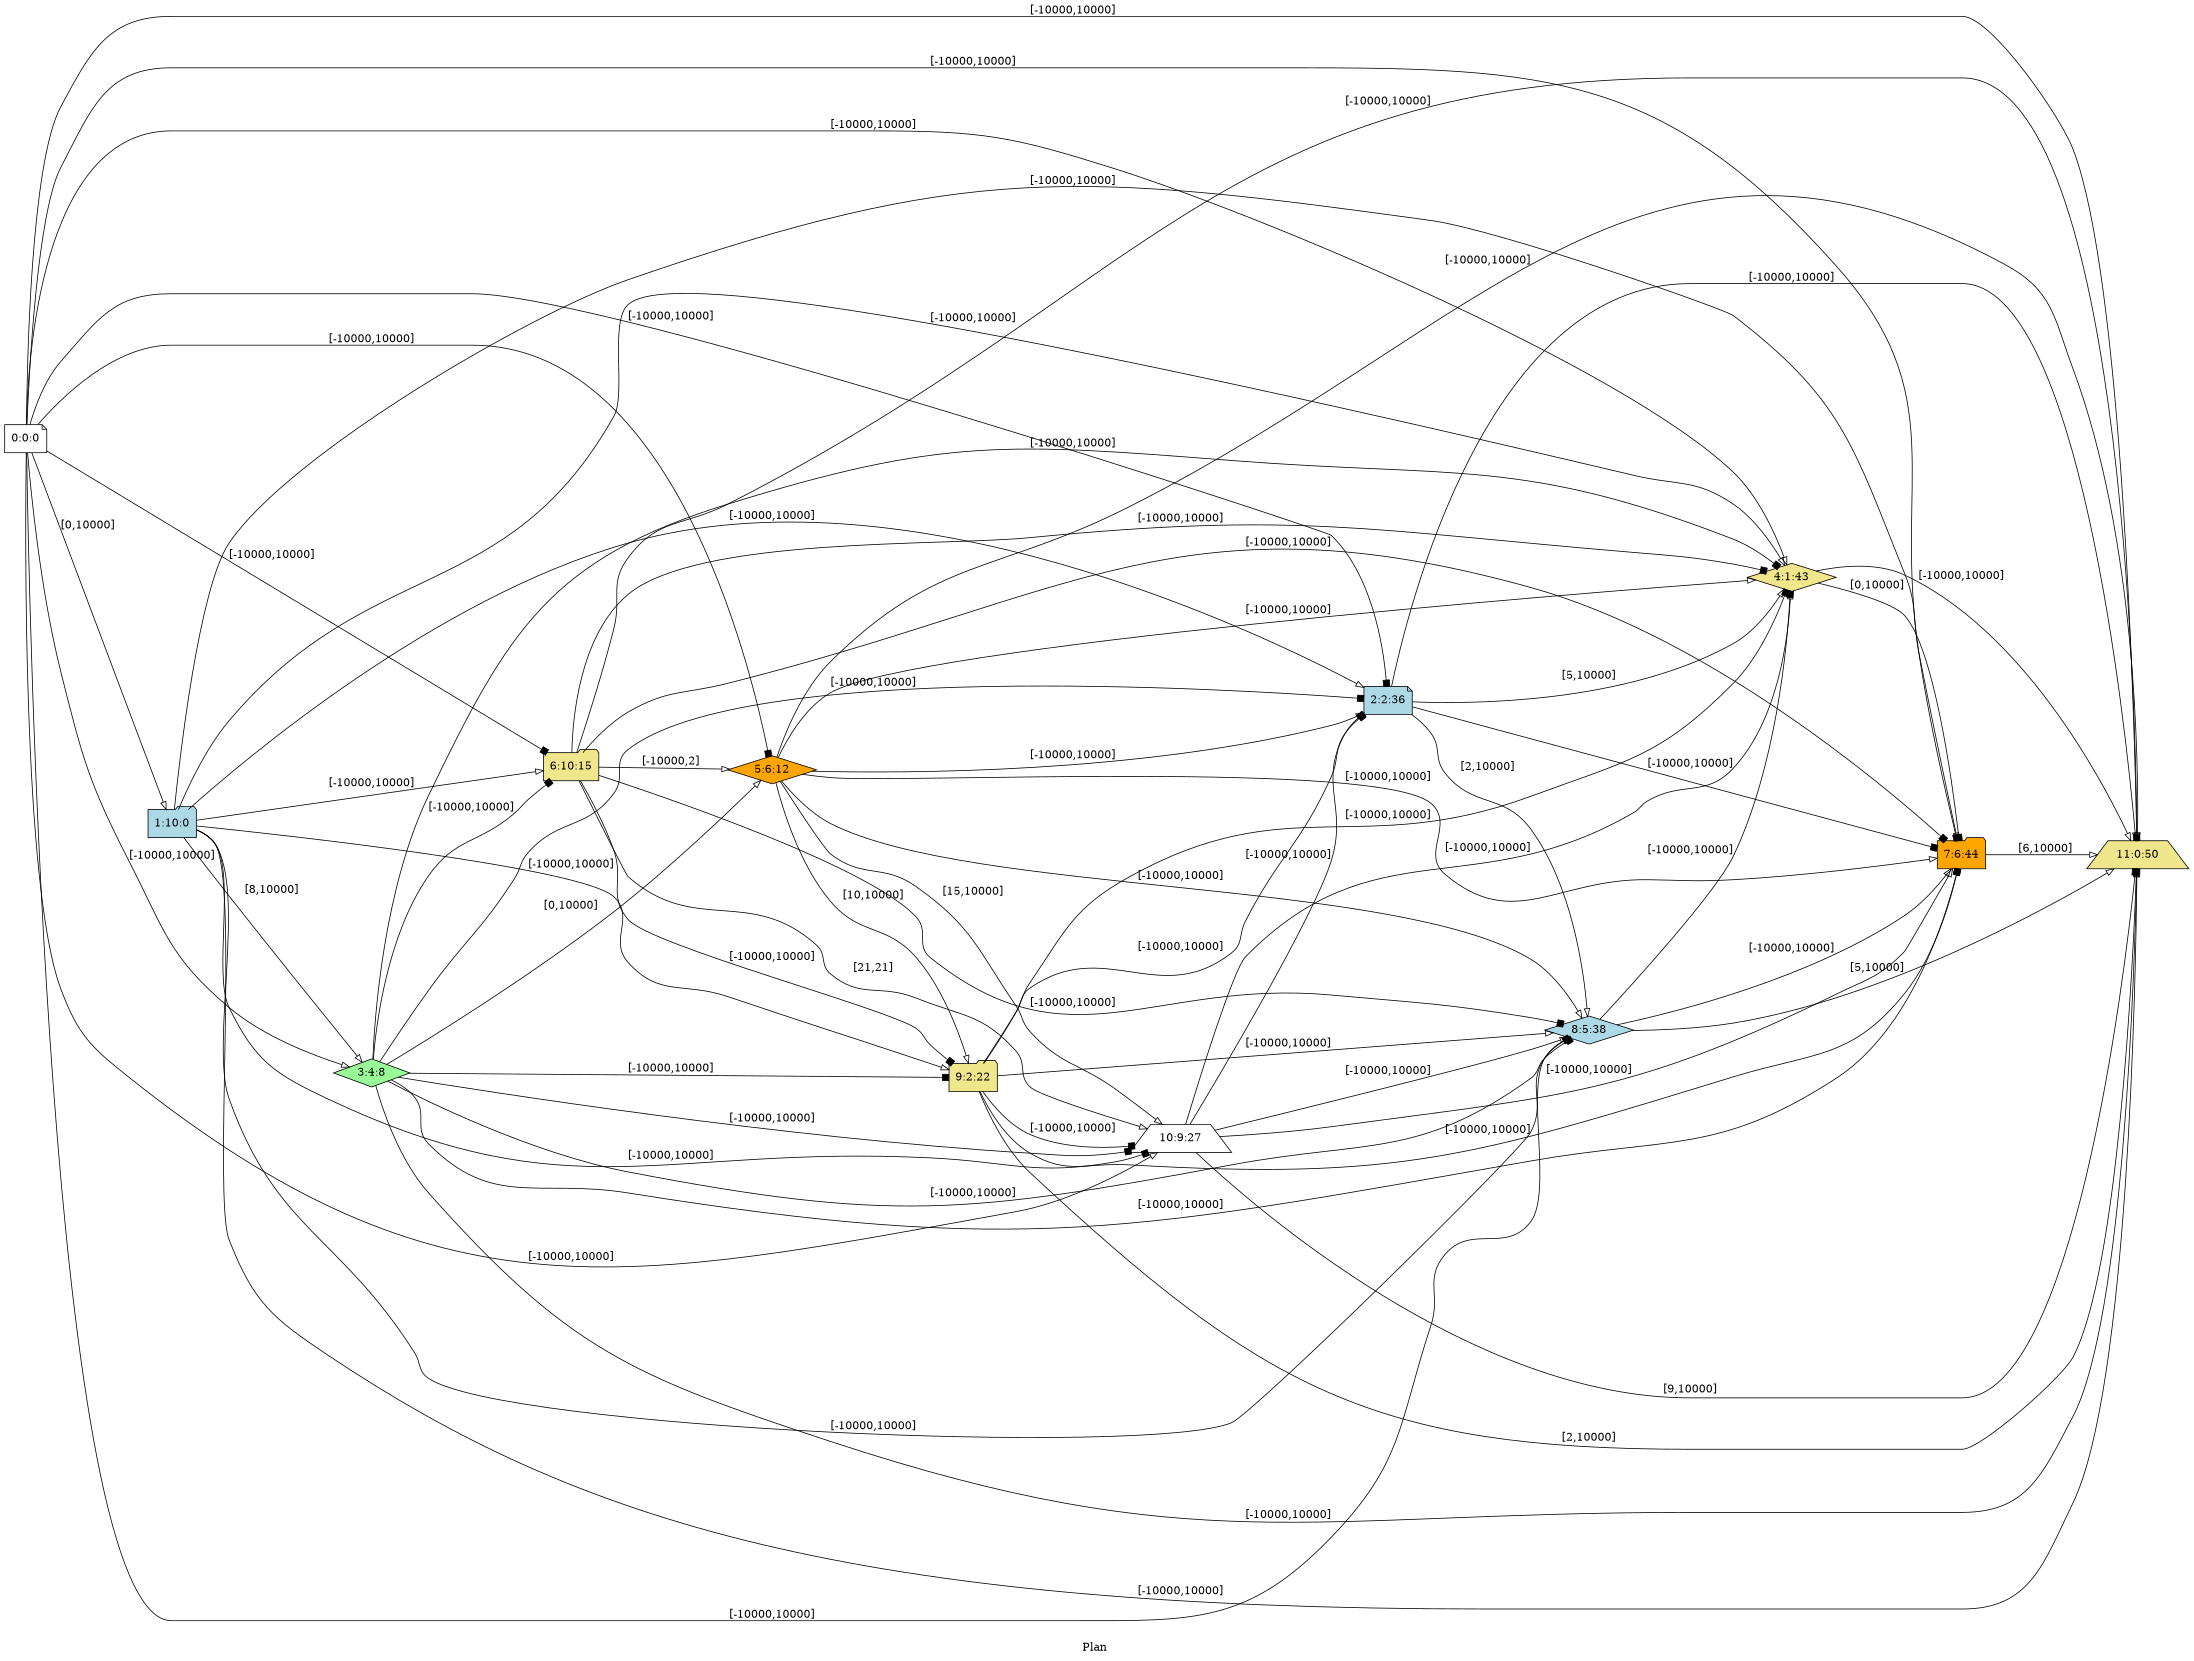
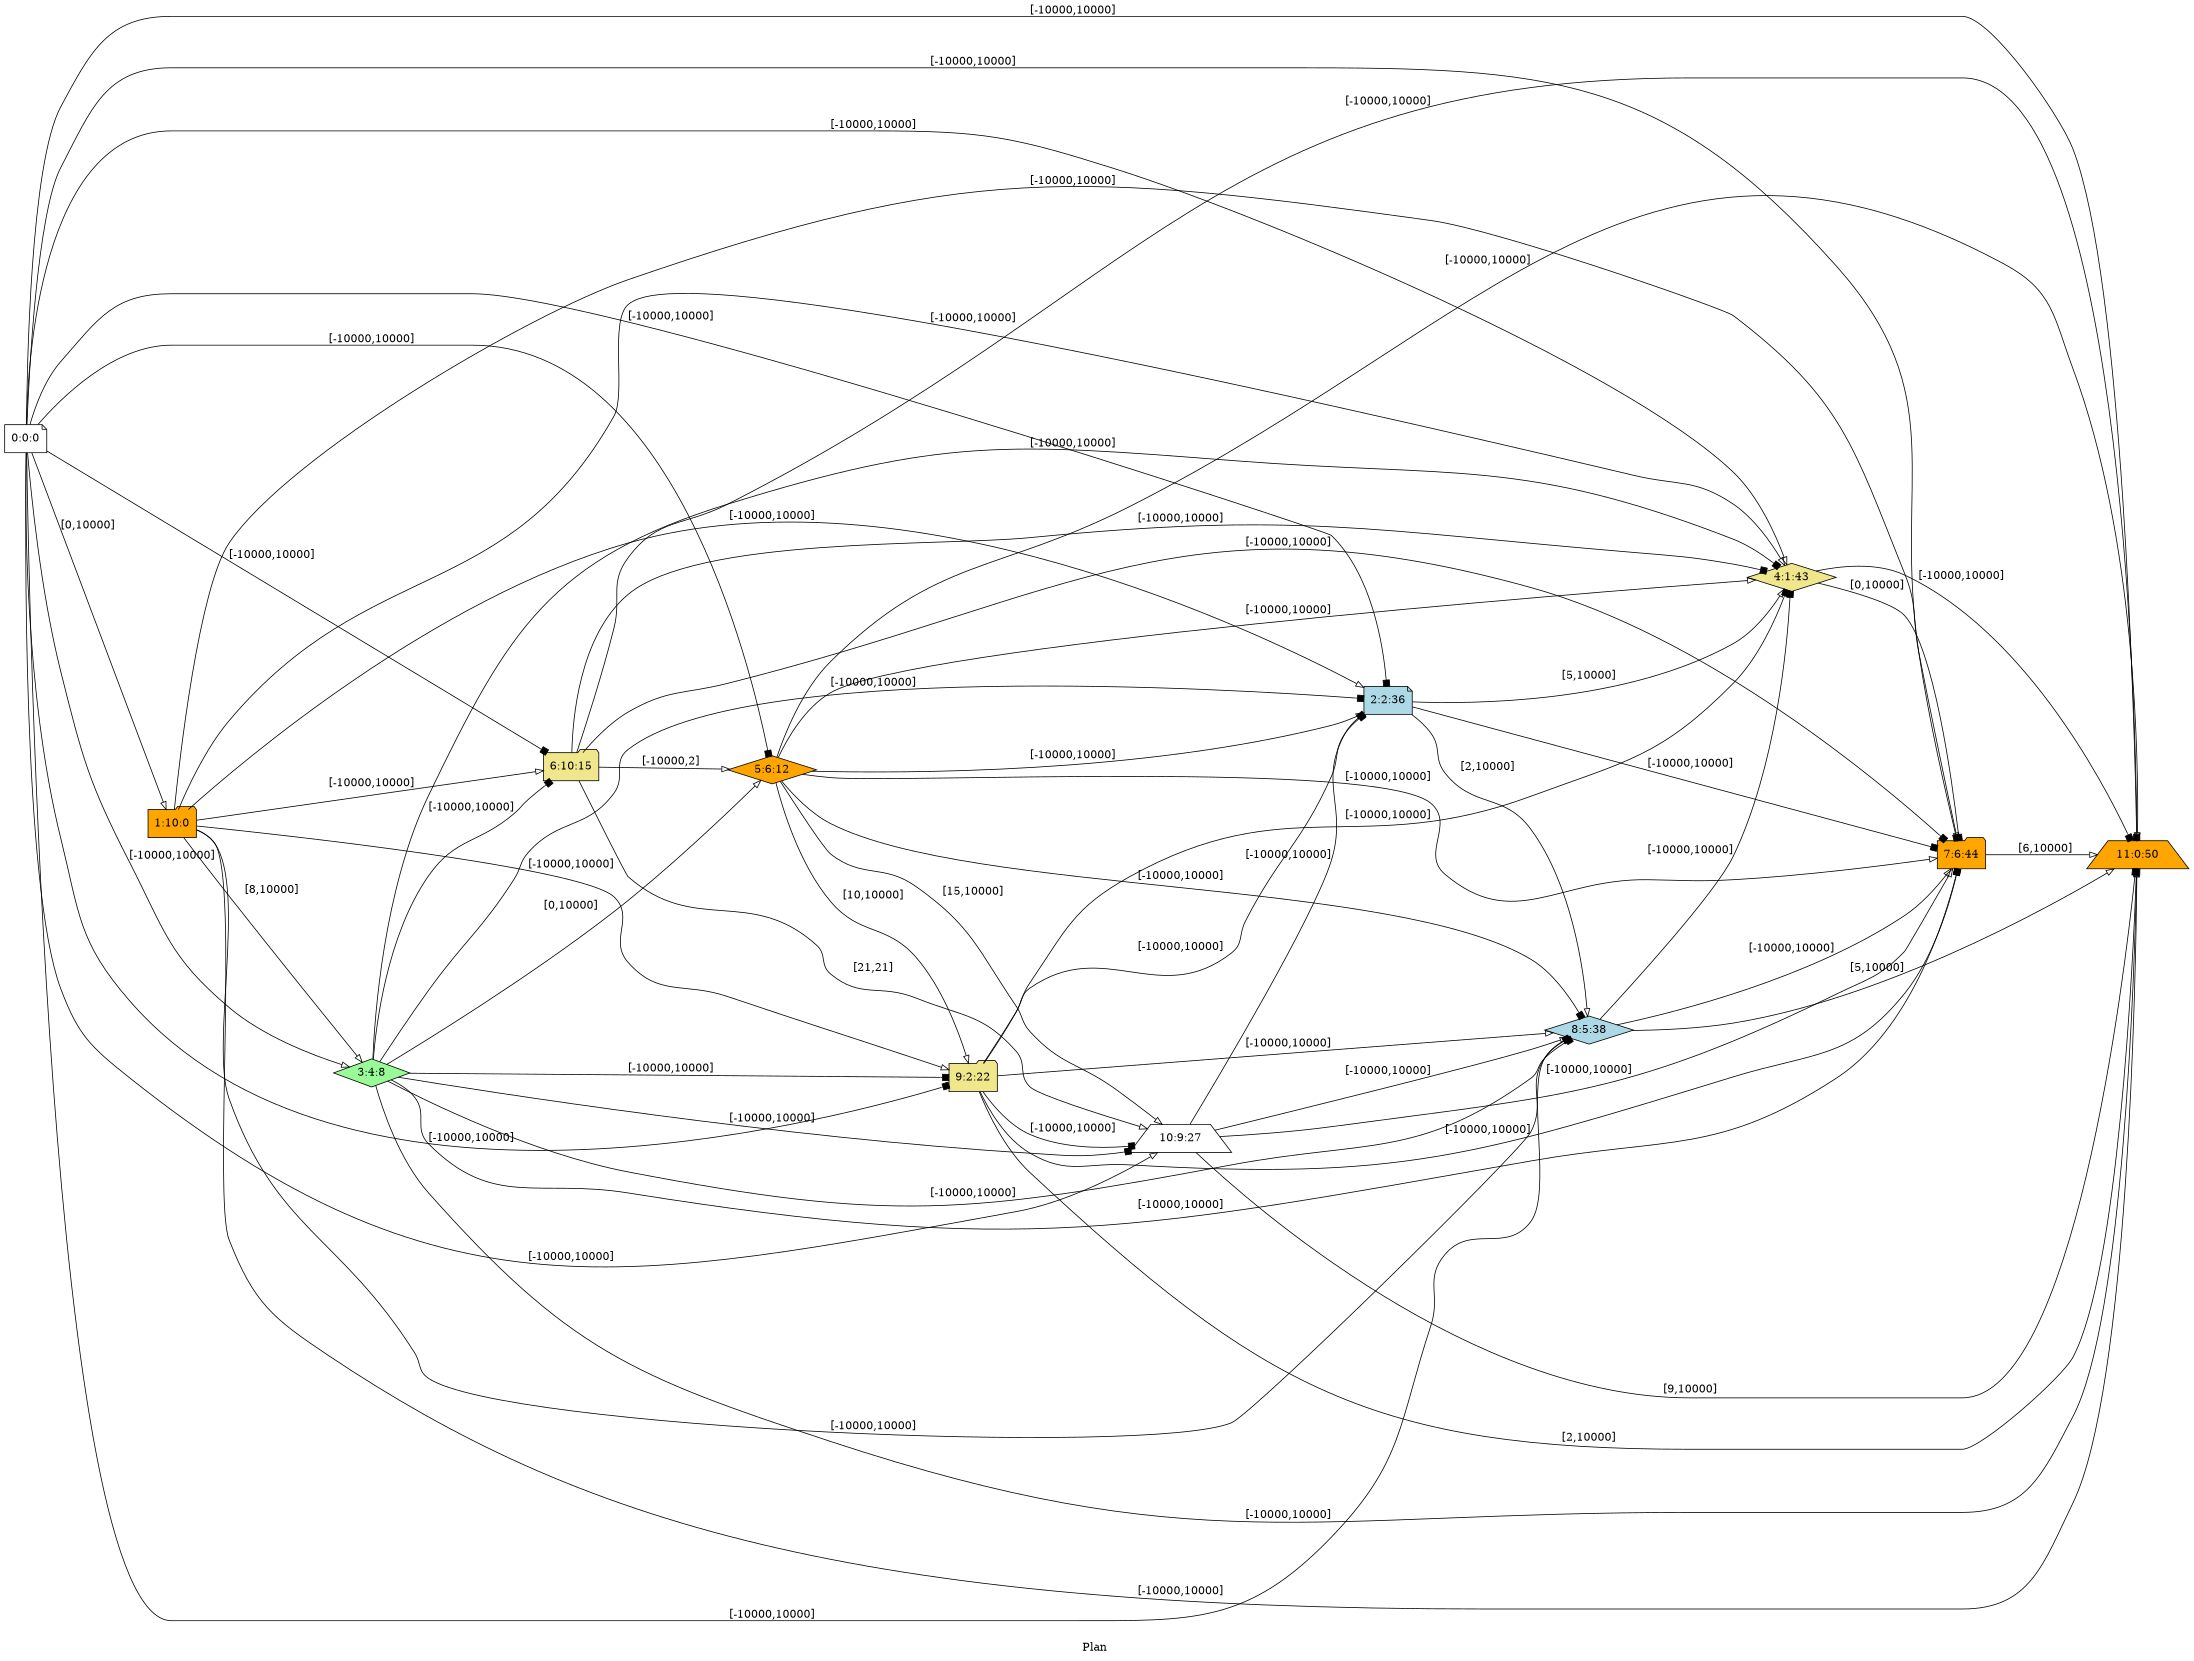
(1856, 284) -> none
(2006, 652) -> (2006, 652)
(172, 824) -> (172, 824)
(2138, 855) -> (2138, 855)
(1490, 862) -> none
(1185, 888) -> (1185, 888)
(720, 960) -> (245, 1087)
(1041, 1010) -> none
(566, 1165) -> none
